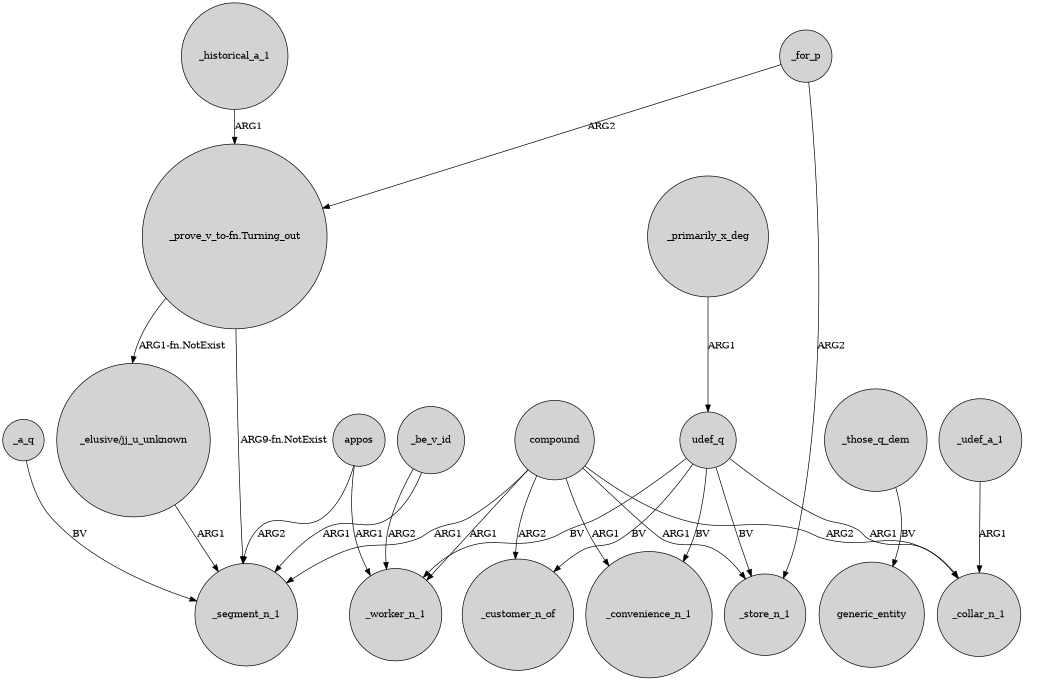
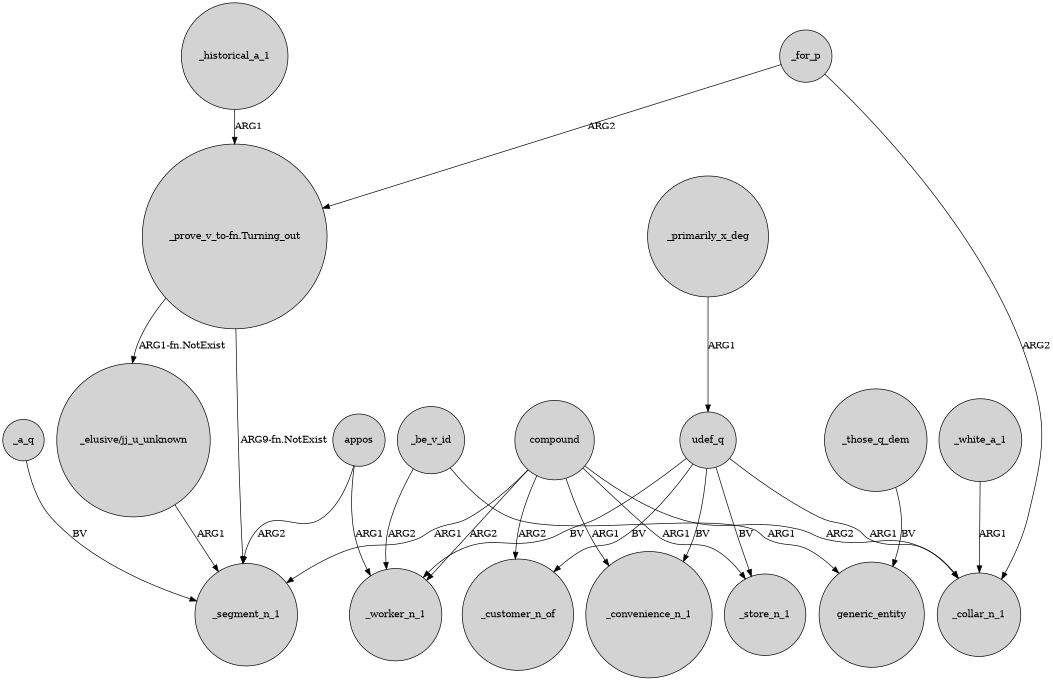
(818, 328) -> (1000, 299)
(980, 440) -> (980, 440)
(360, 524) -> (628, 525)
(484, 534) -> (484, 534)
